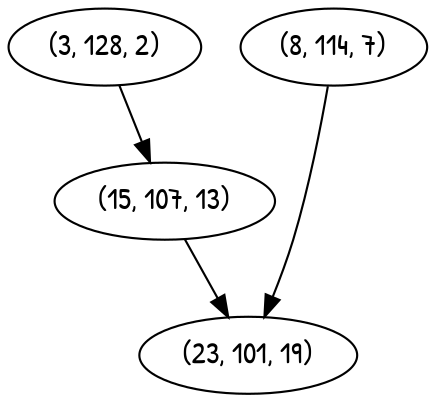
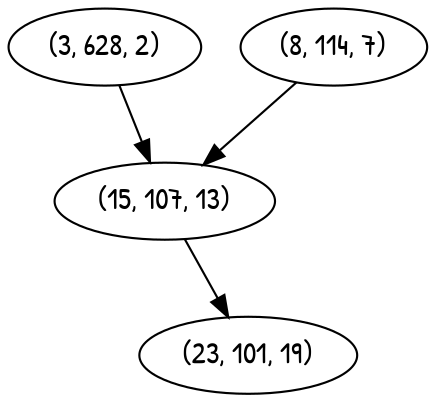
(105, 47) -> (105, 47)
(306, 193) -> (258, 116)
